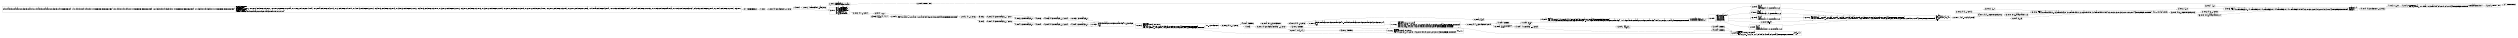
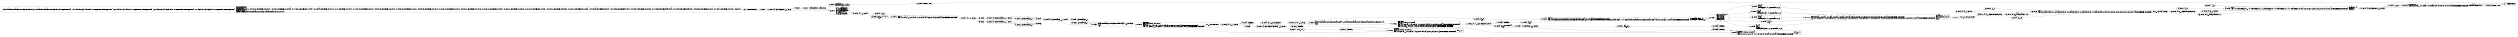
(1056, 19) -> none
